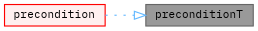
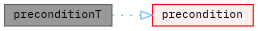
(120, 15) -> (126, 15)
